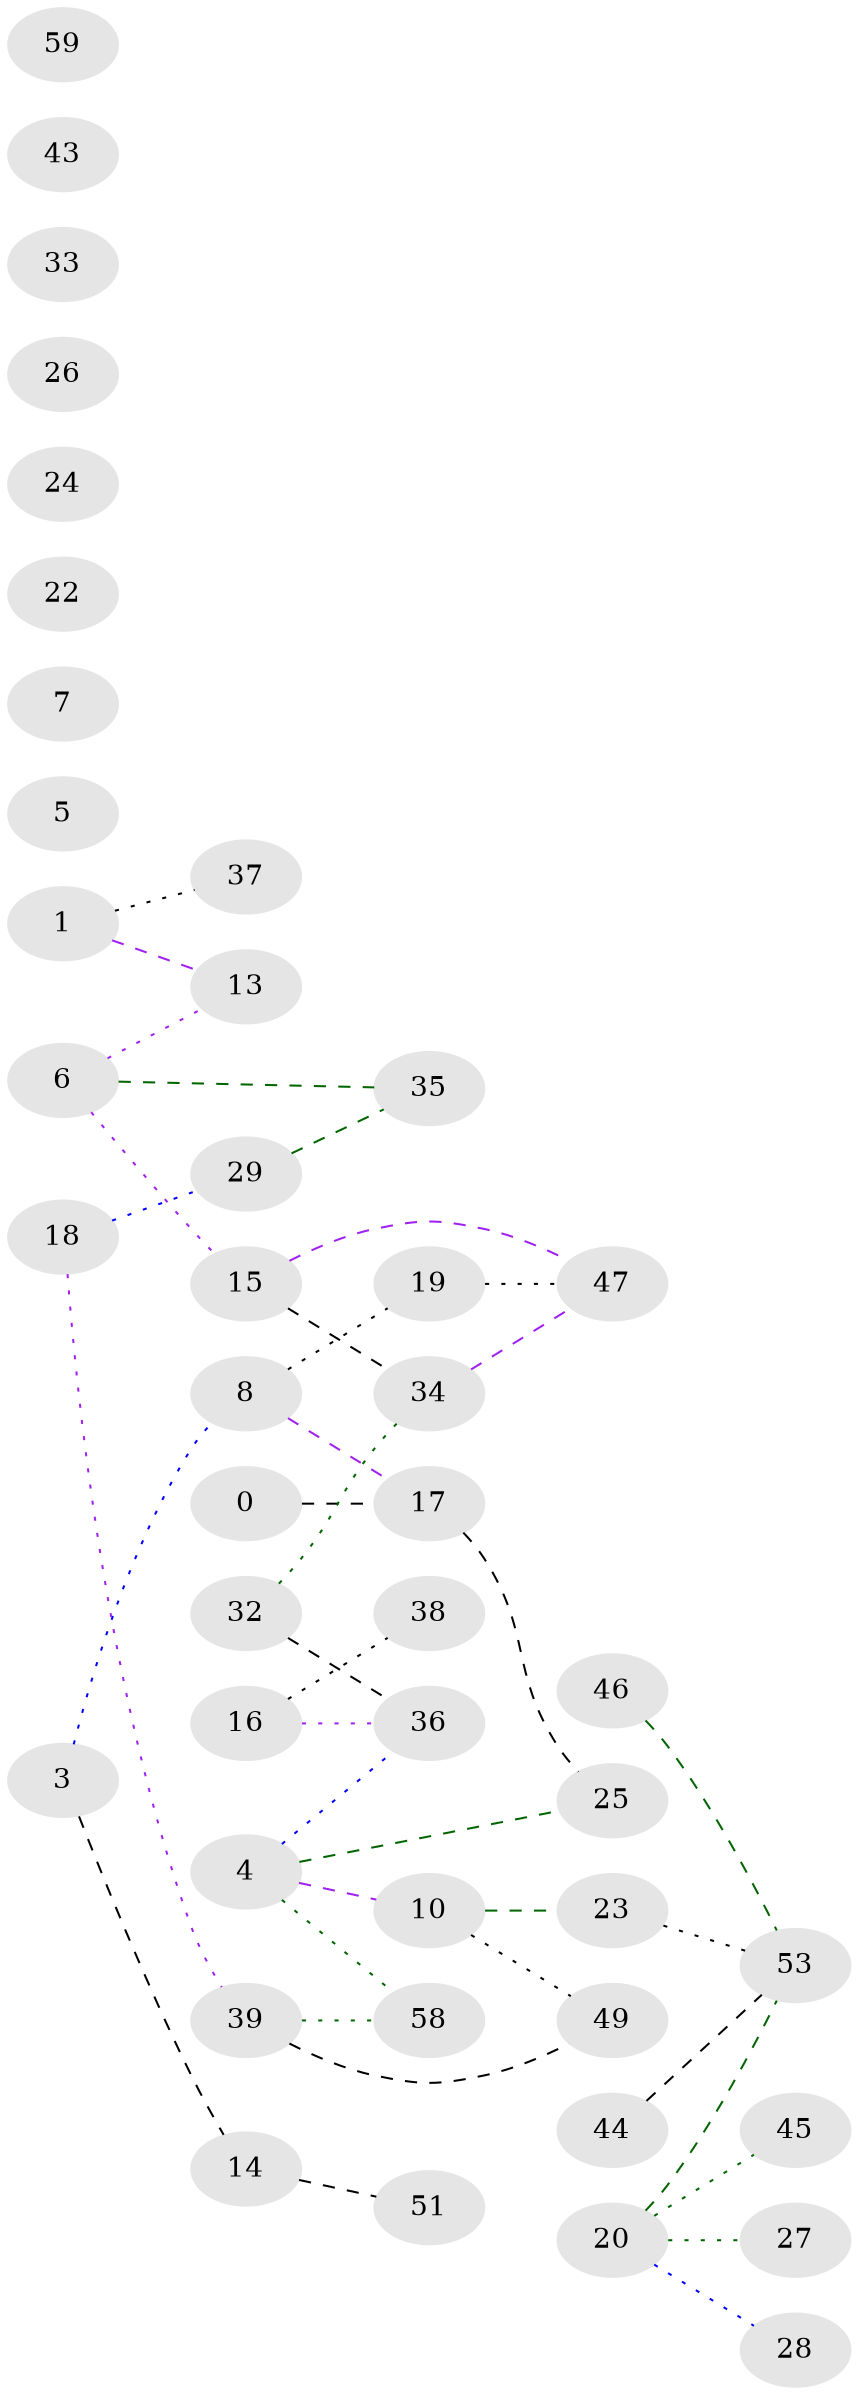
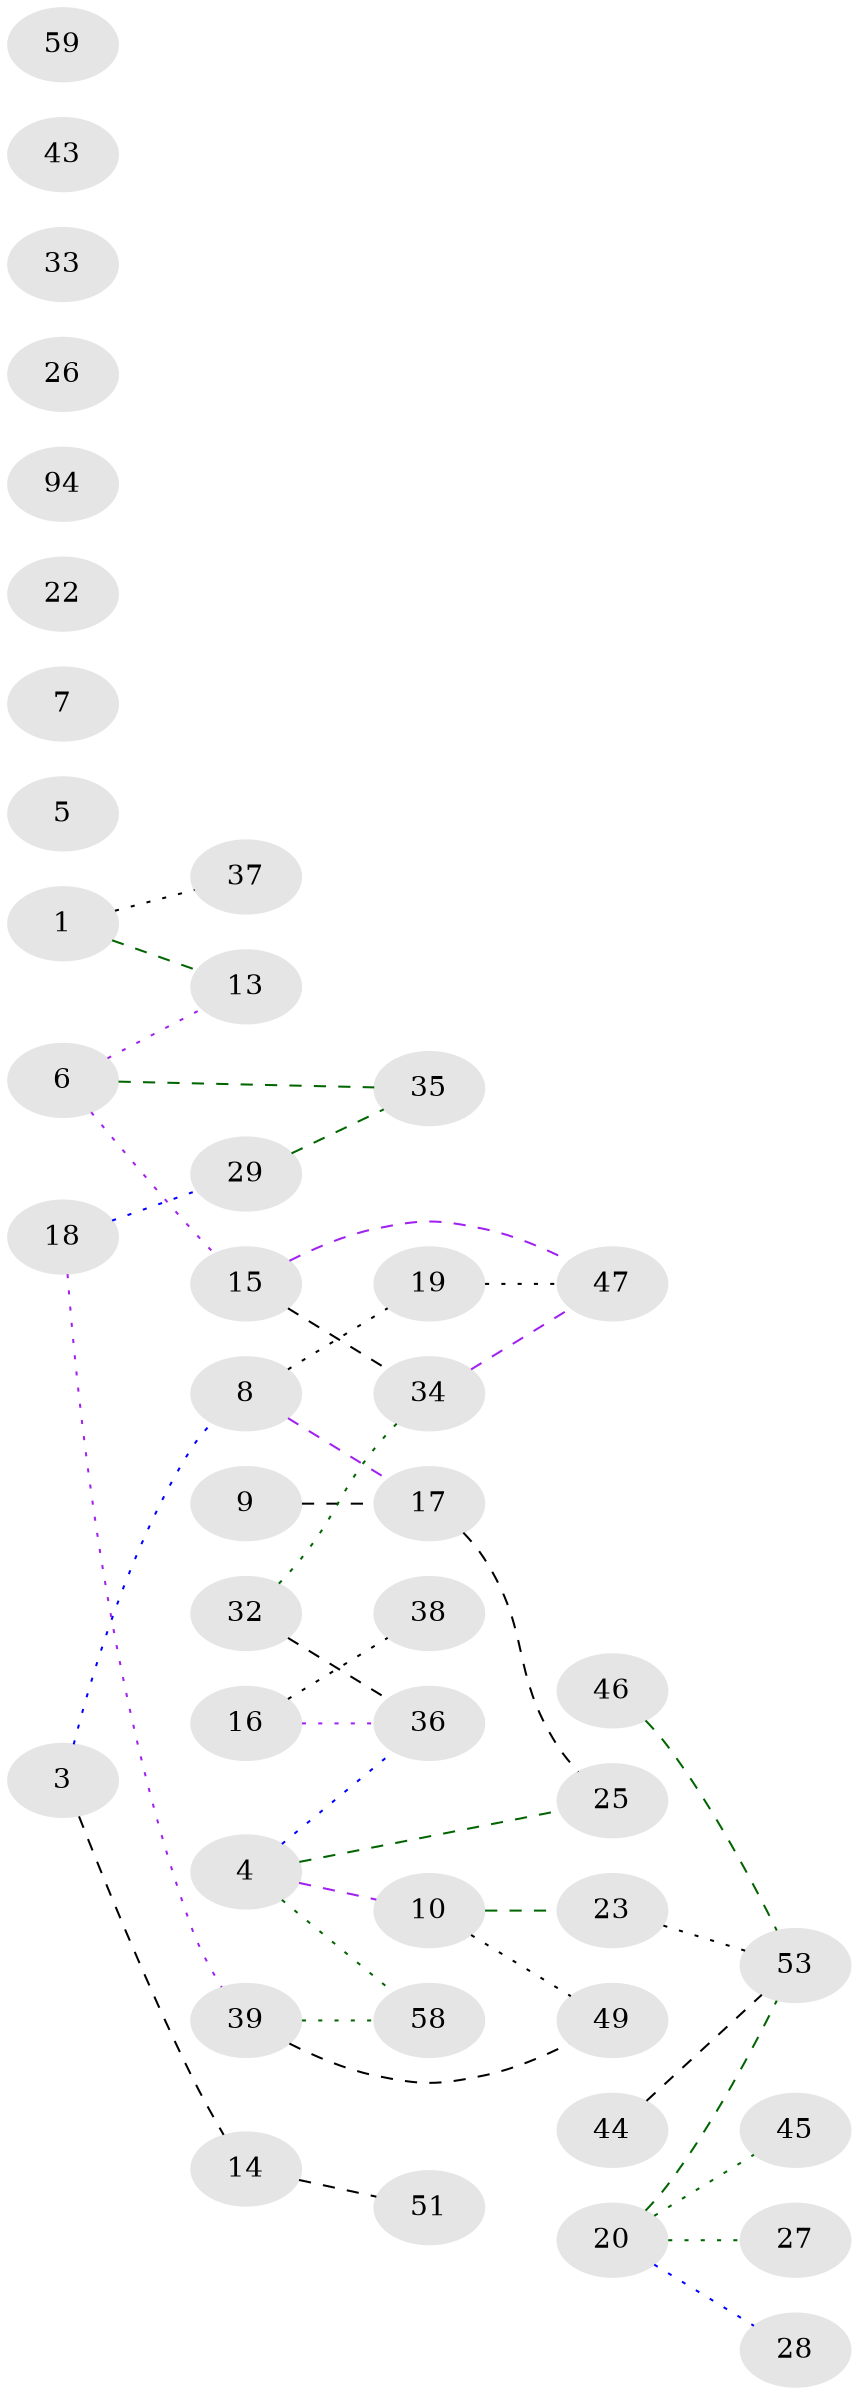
(63, 484) -> (63, 484)
(154, 955) -> (154, 955)
(246, 1504) -> (246, 1504)
